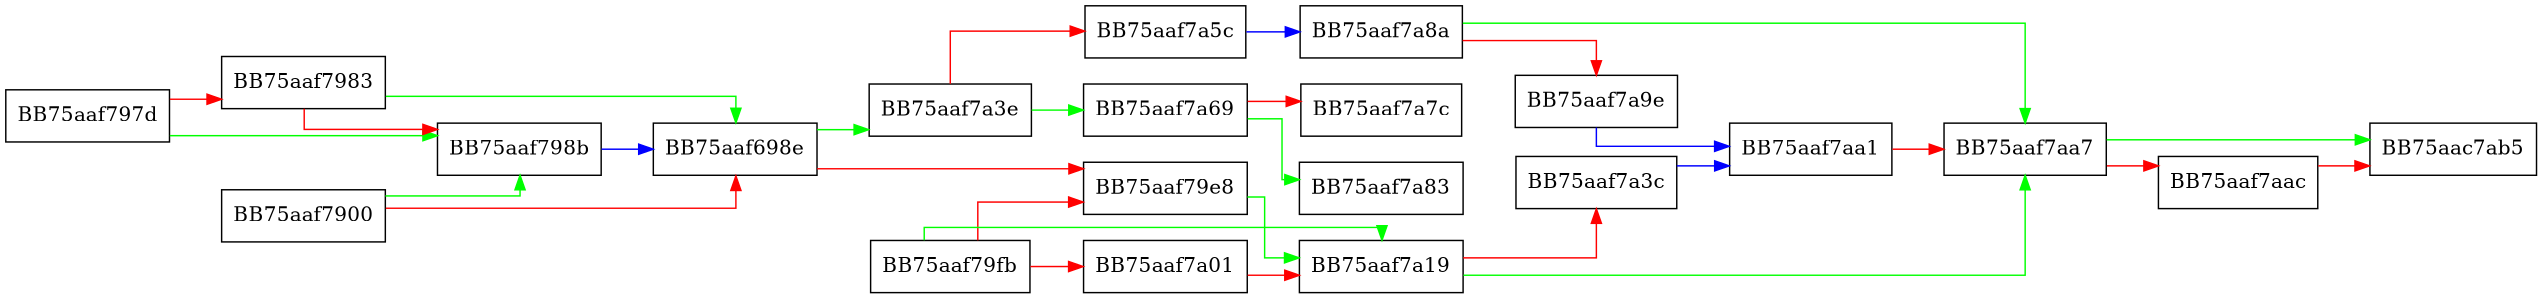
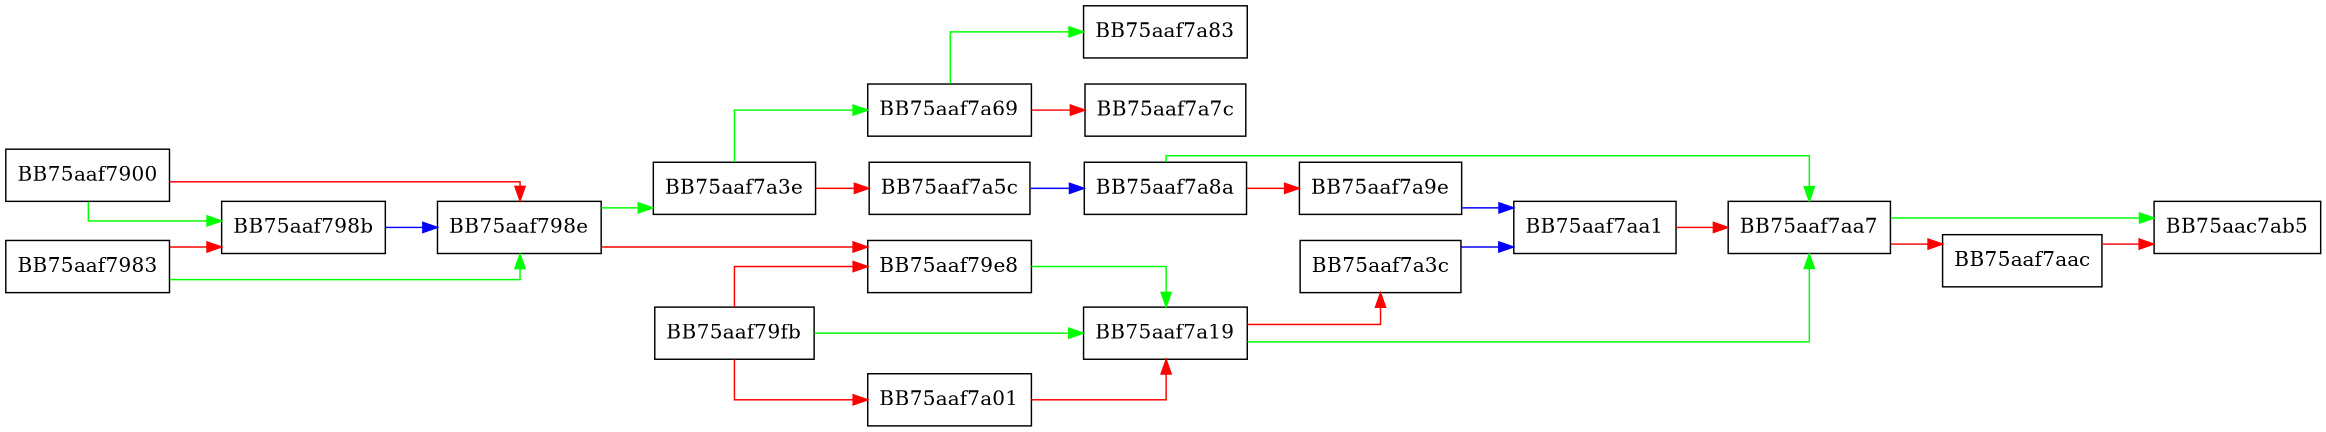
(88, 116) -> none
(735, 149) -> (519, 227)
